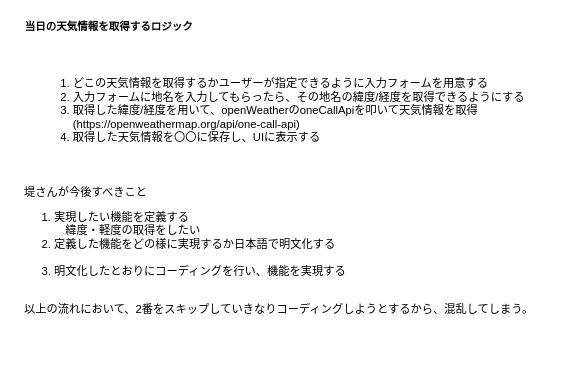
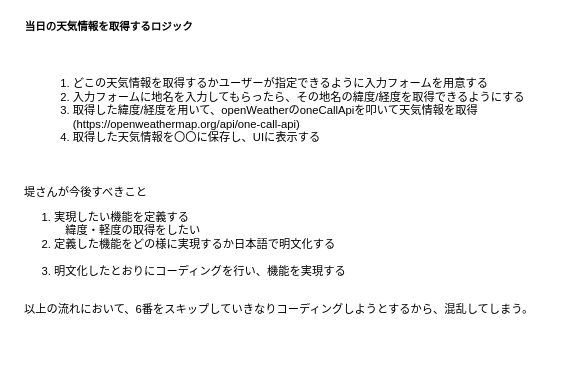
(281, 226) -> (281, 226)
